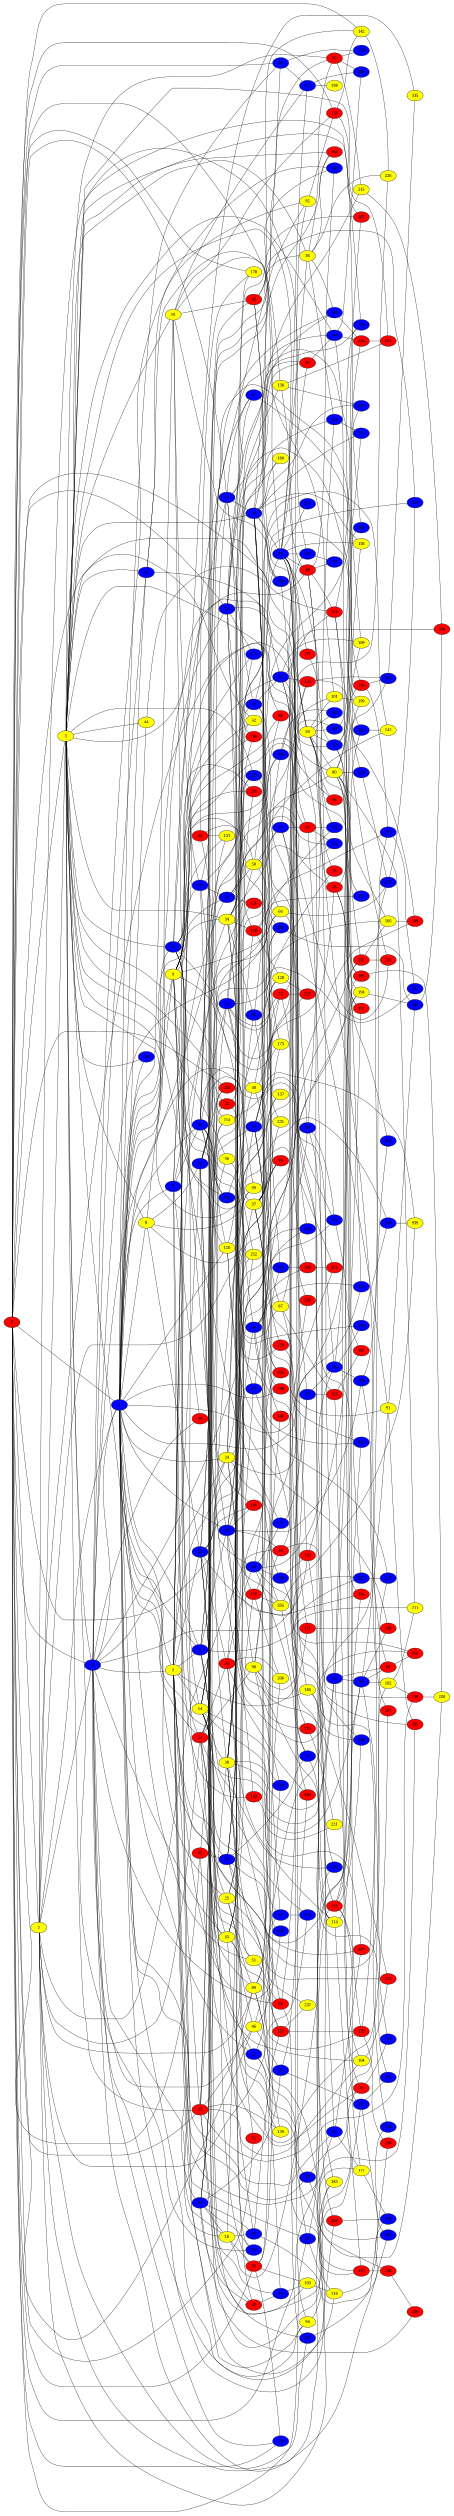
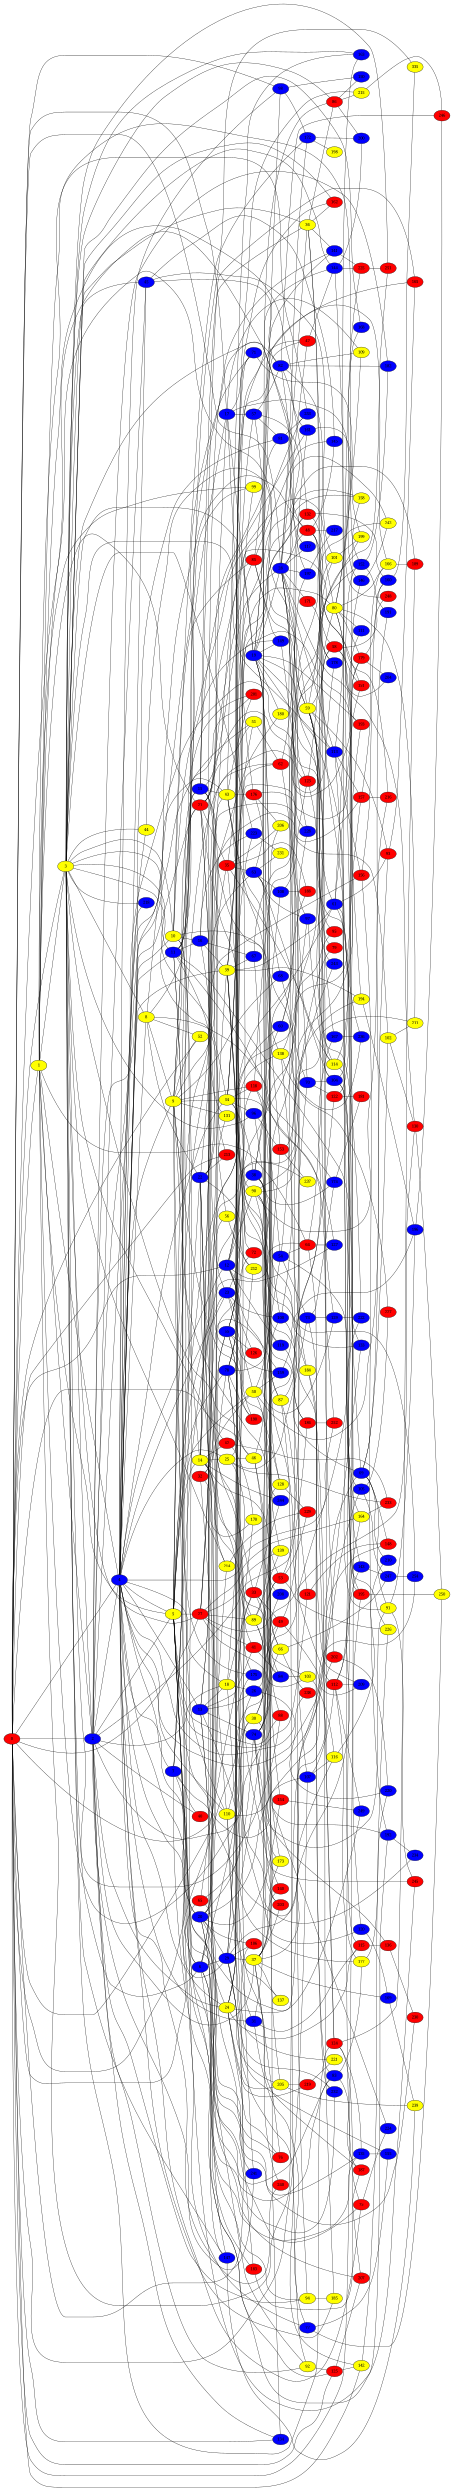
(415, 1223) -> (415, 2106)
(237, 1241) -> (173, 1027)
(125, 2053) -> (64, 1363)
